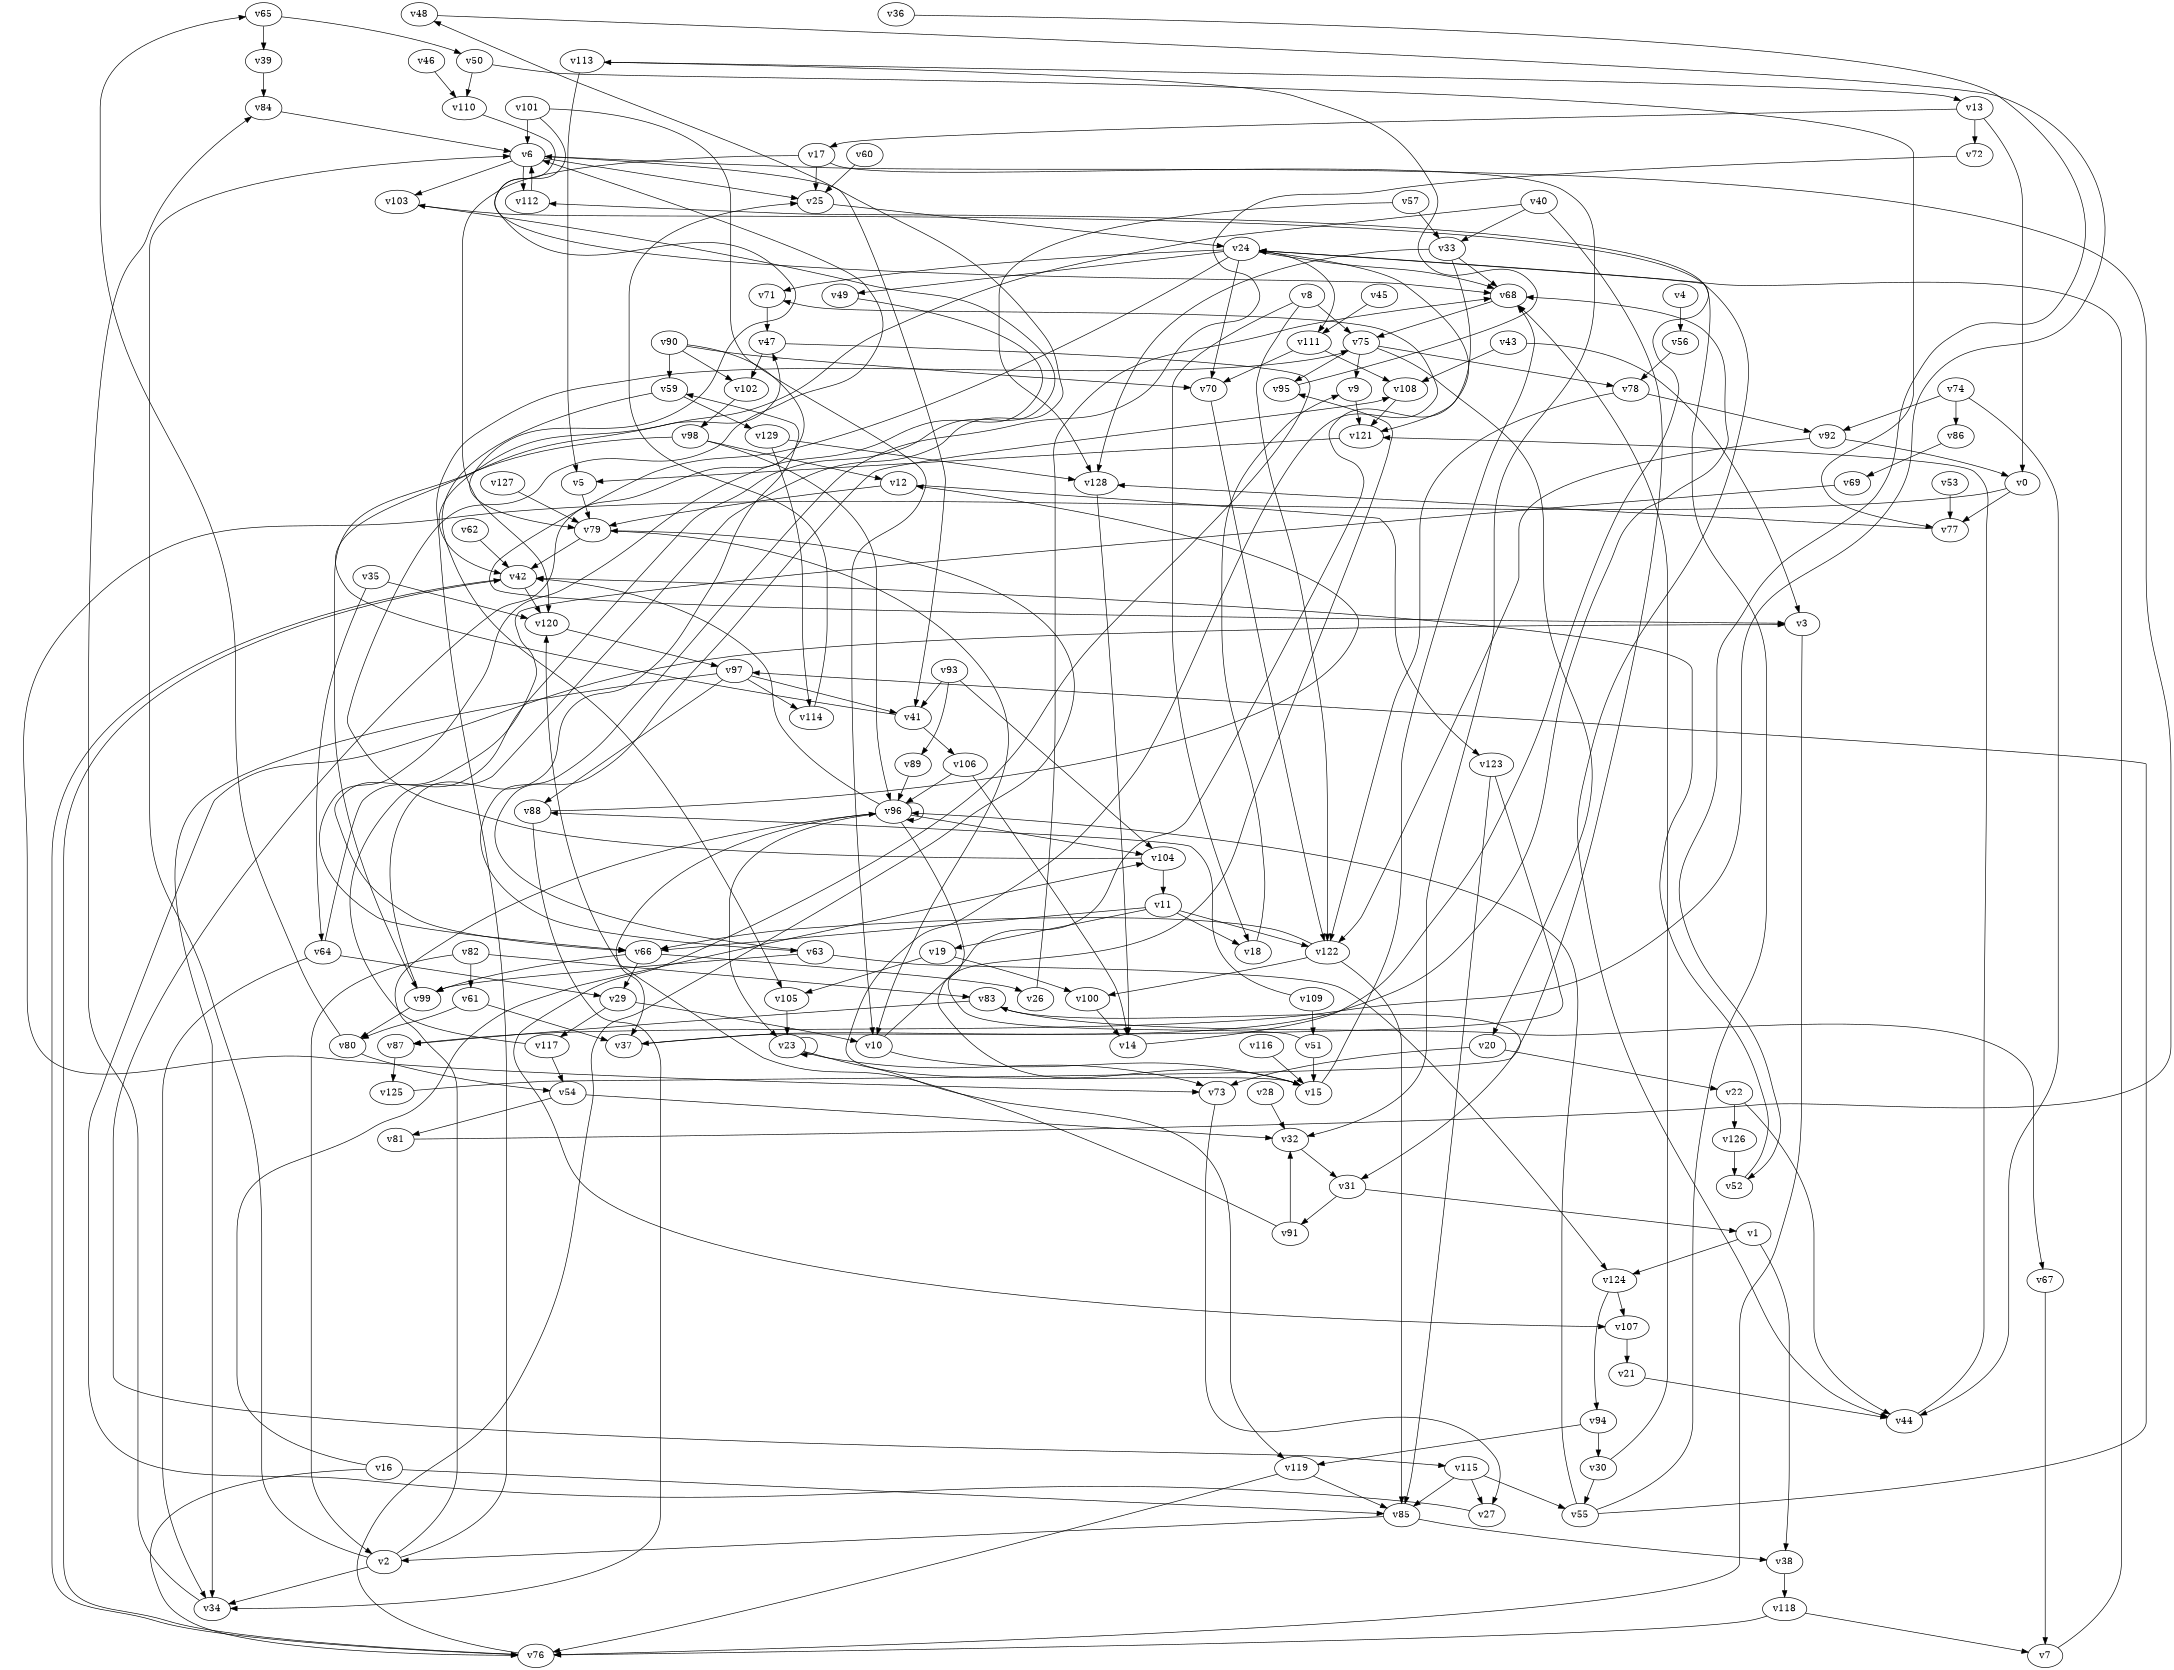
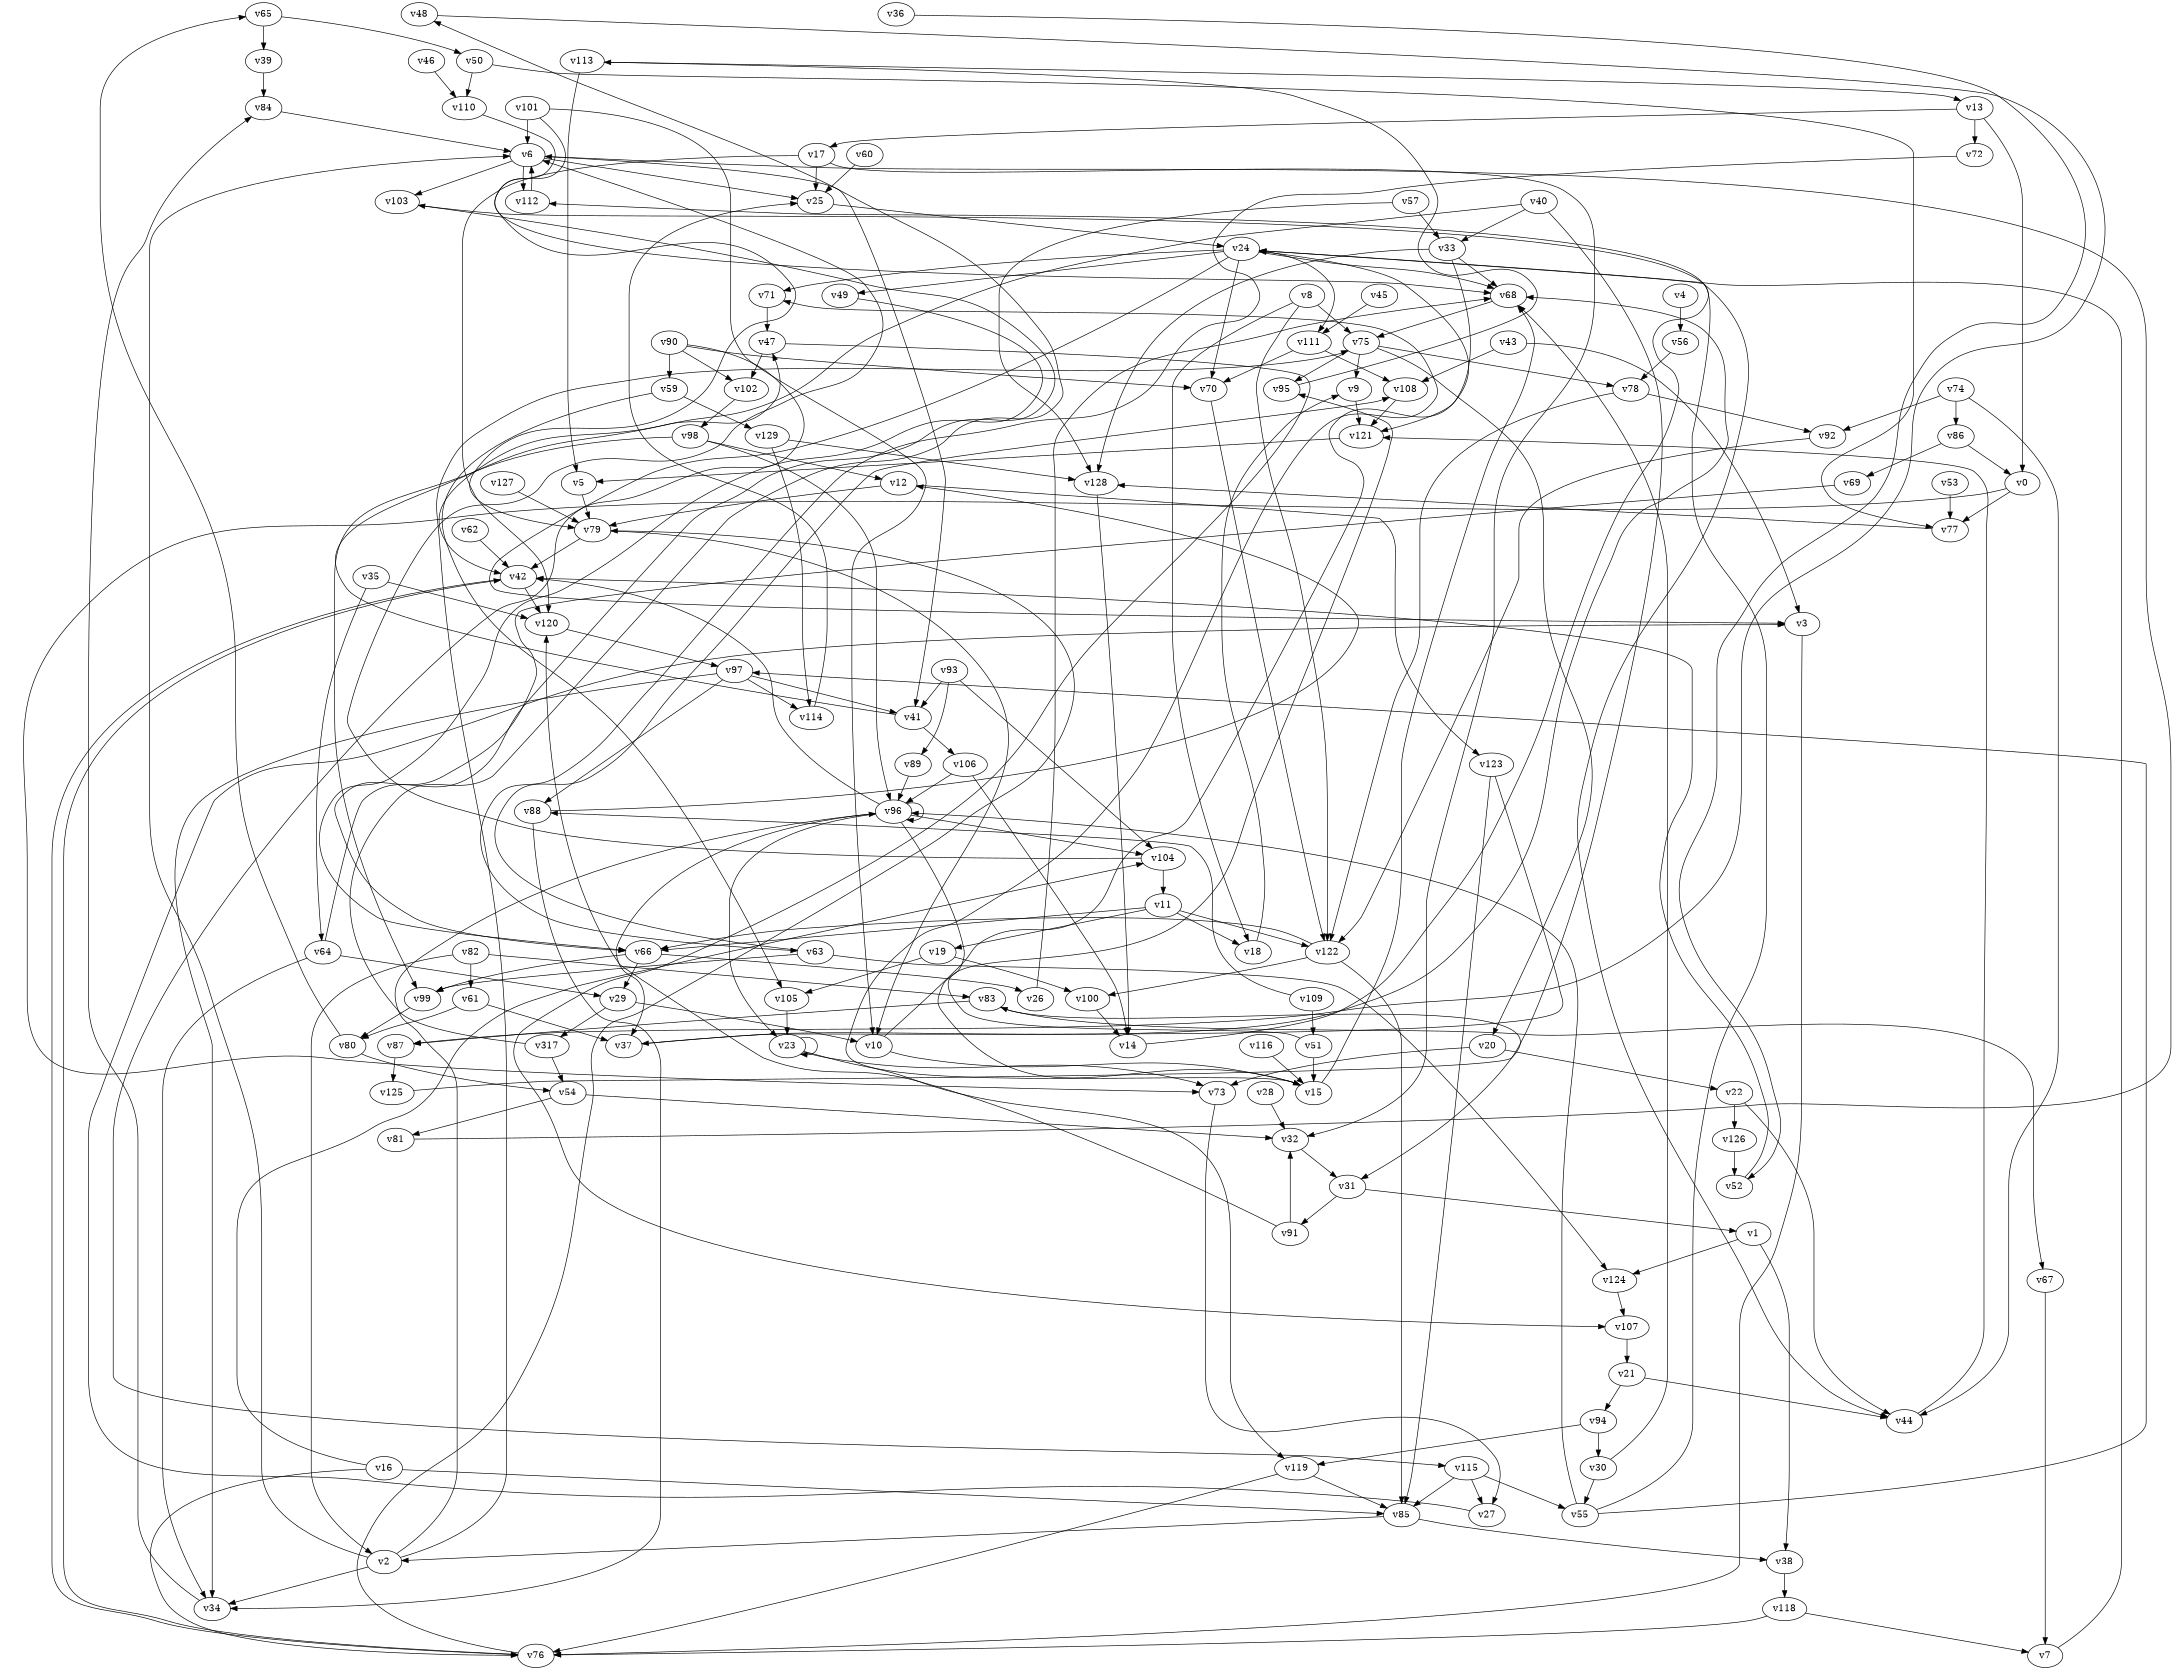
(1928, 455) -> (1987, 458)
(606, 693) -> none
(547, 1046) -> (547, 1046)
(1595, 1346) -> (1615, 1395)
